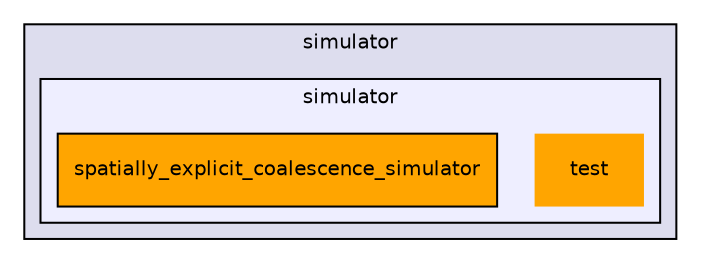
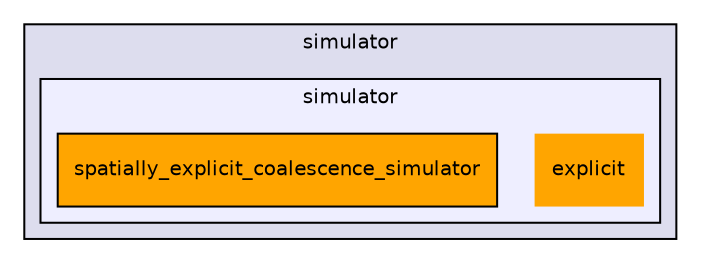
(589, 170) -> (589, 170)
